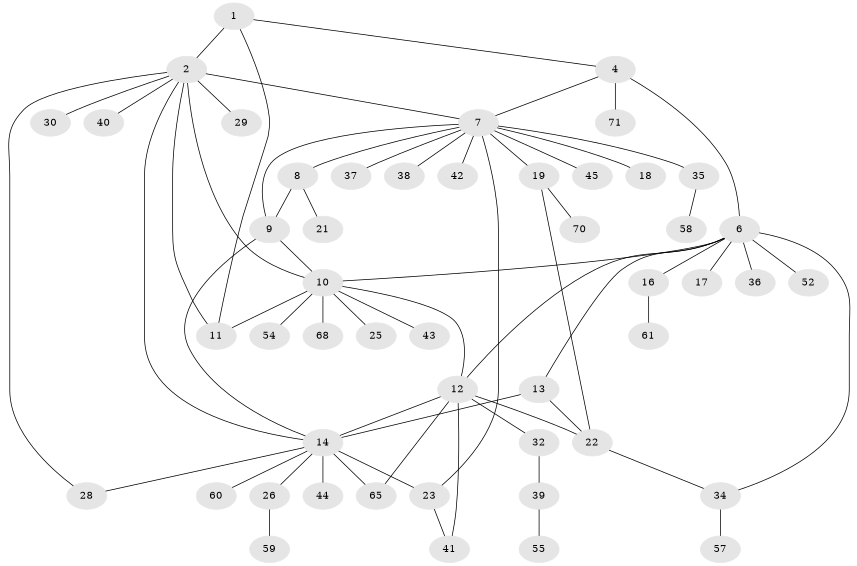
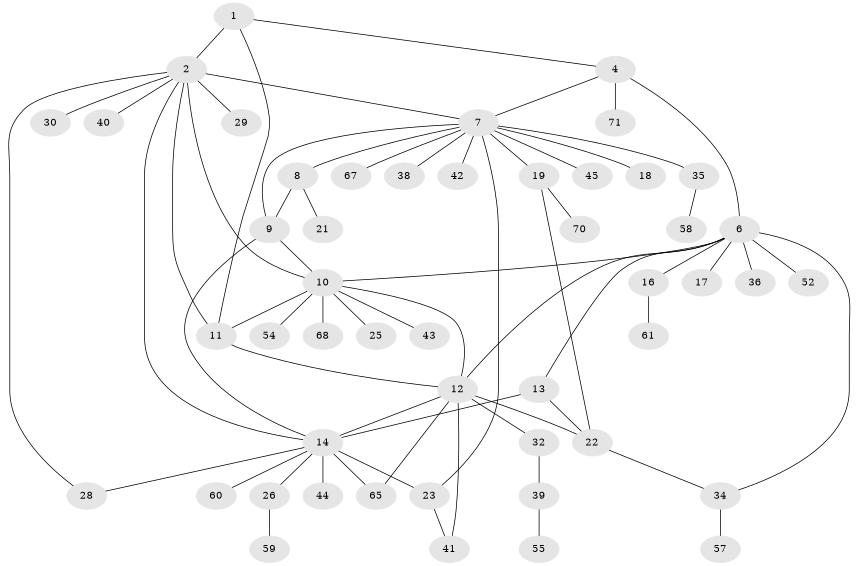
(351, 176) -> (351, 176)
none -> (334, 372)
